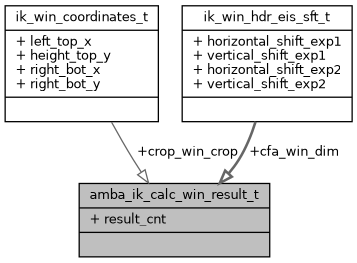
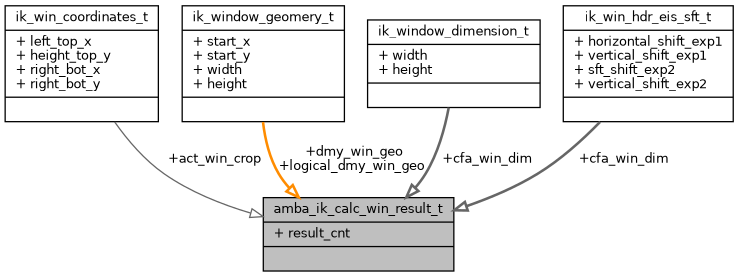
none -> (263, 64)
none -> (454, 64)
(267, 70) -> (624, 70)
(186, 153) -> (213, 160)
